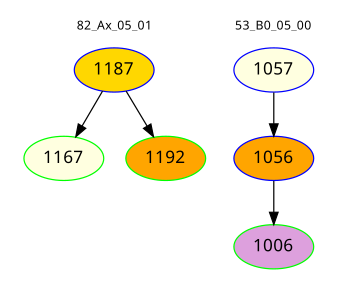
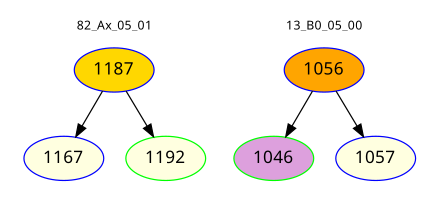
(274, 26) -> (325, 26)
(274, 108) -> (347, 109)
(64, 158) -> (64, 158)
(166, 158) -> (166, 158)
(274, 247) -> (274, 158)
